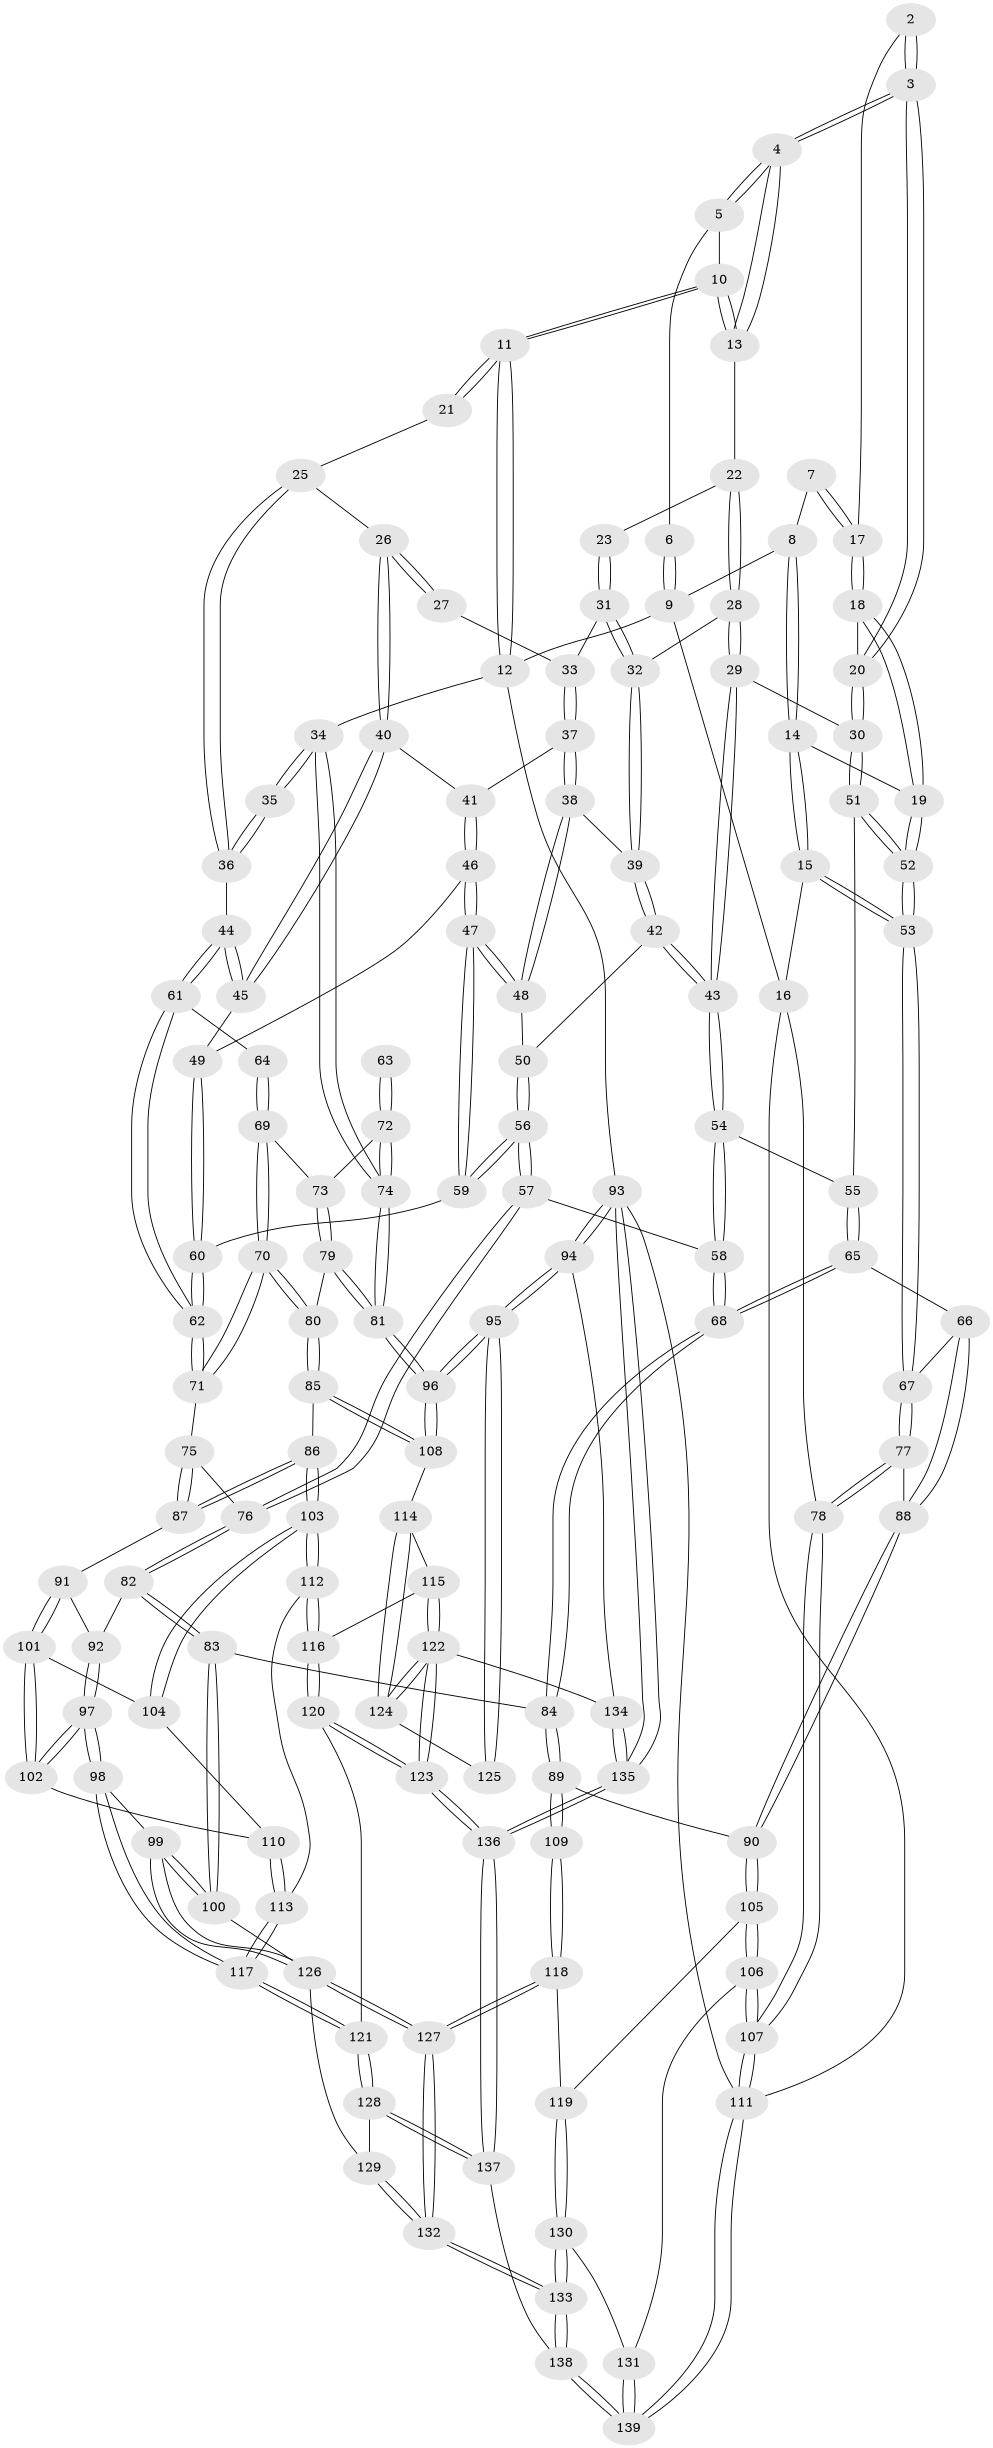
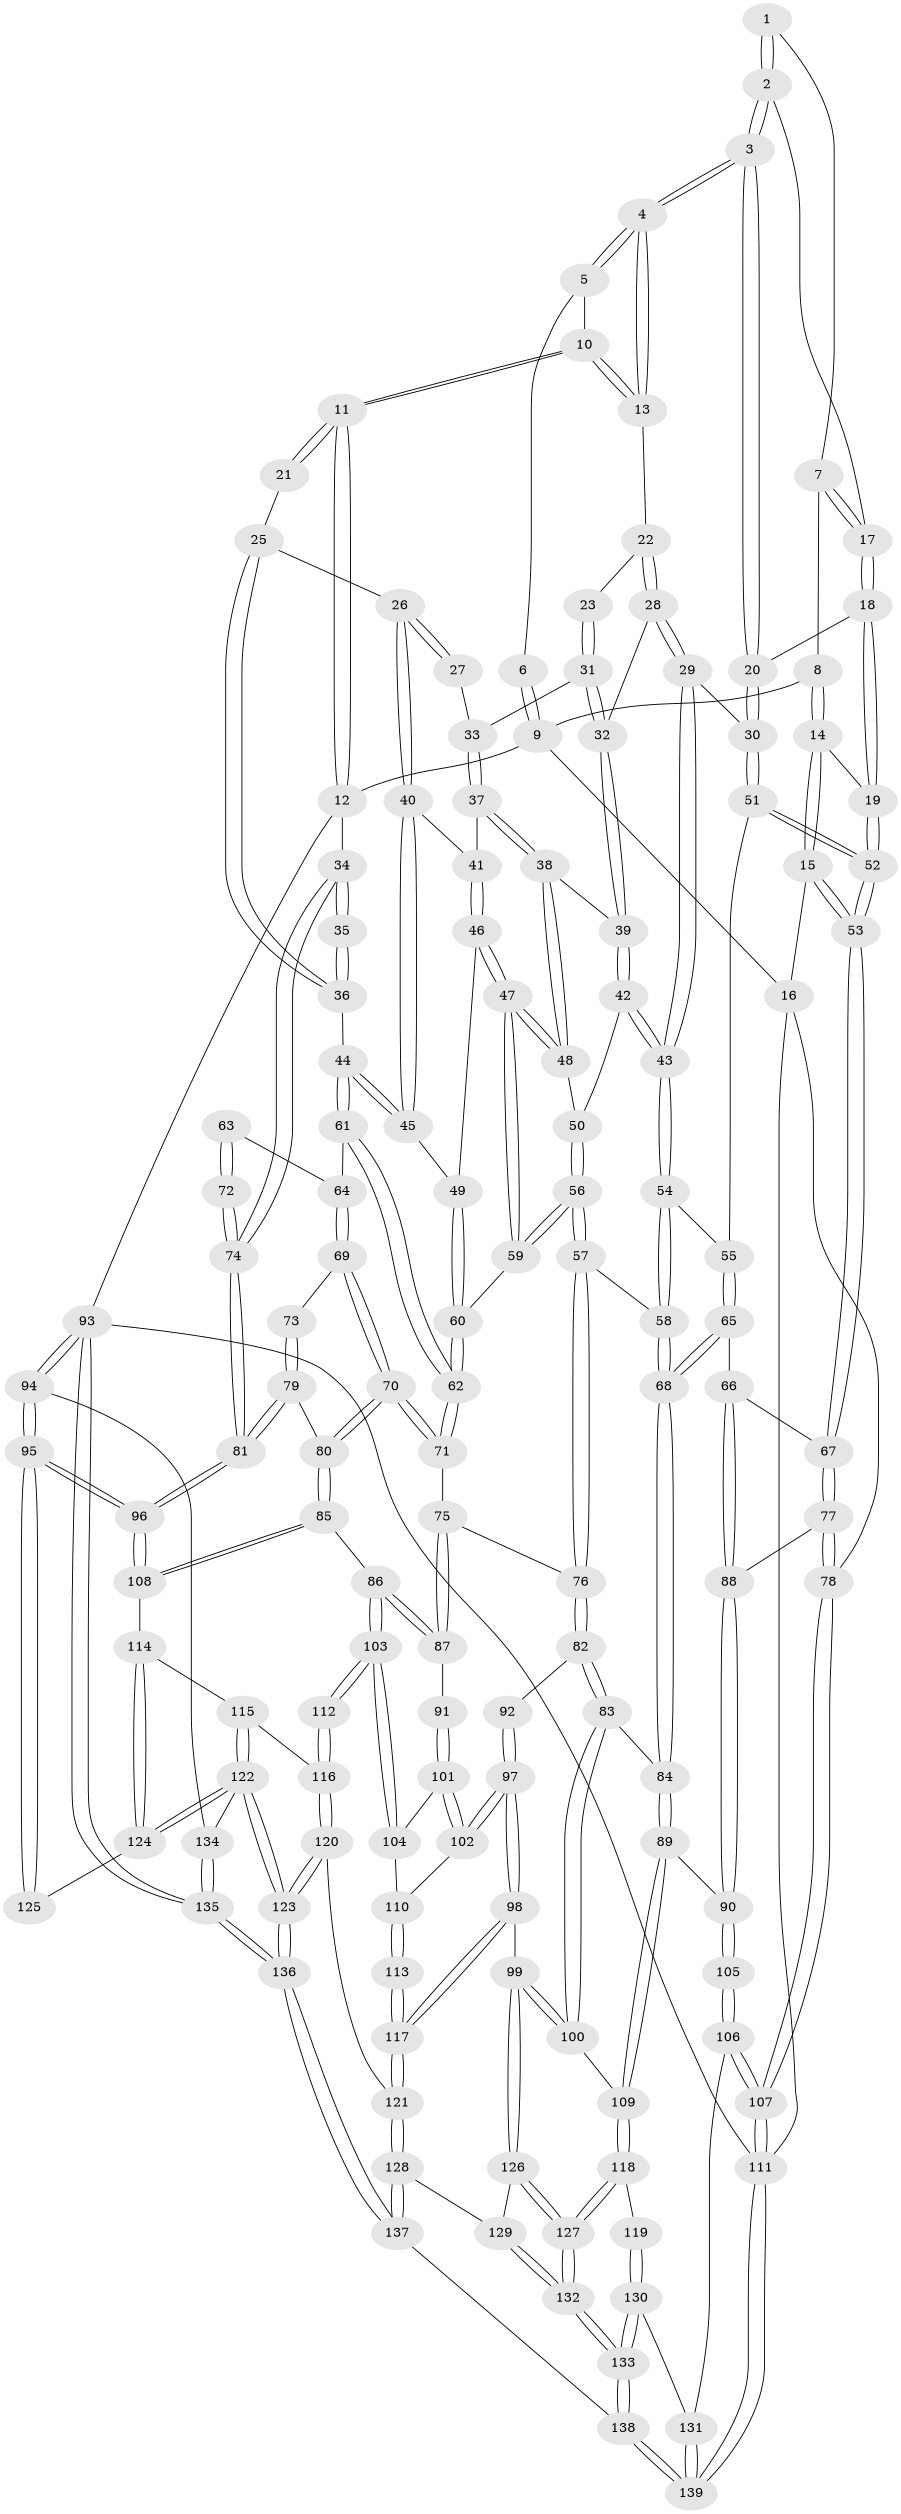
none -> (767, 20)
none -> (283, 1158)
(350, 1162) -> none
(80, 1615) -> none
(282, 1745) -> none
(253, 1934) -> (598, 2071)
(657, 2005) -> none
